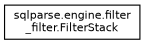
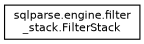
(72, 22) -> (72, 22)
